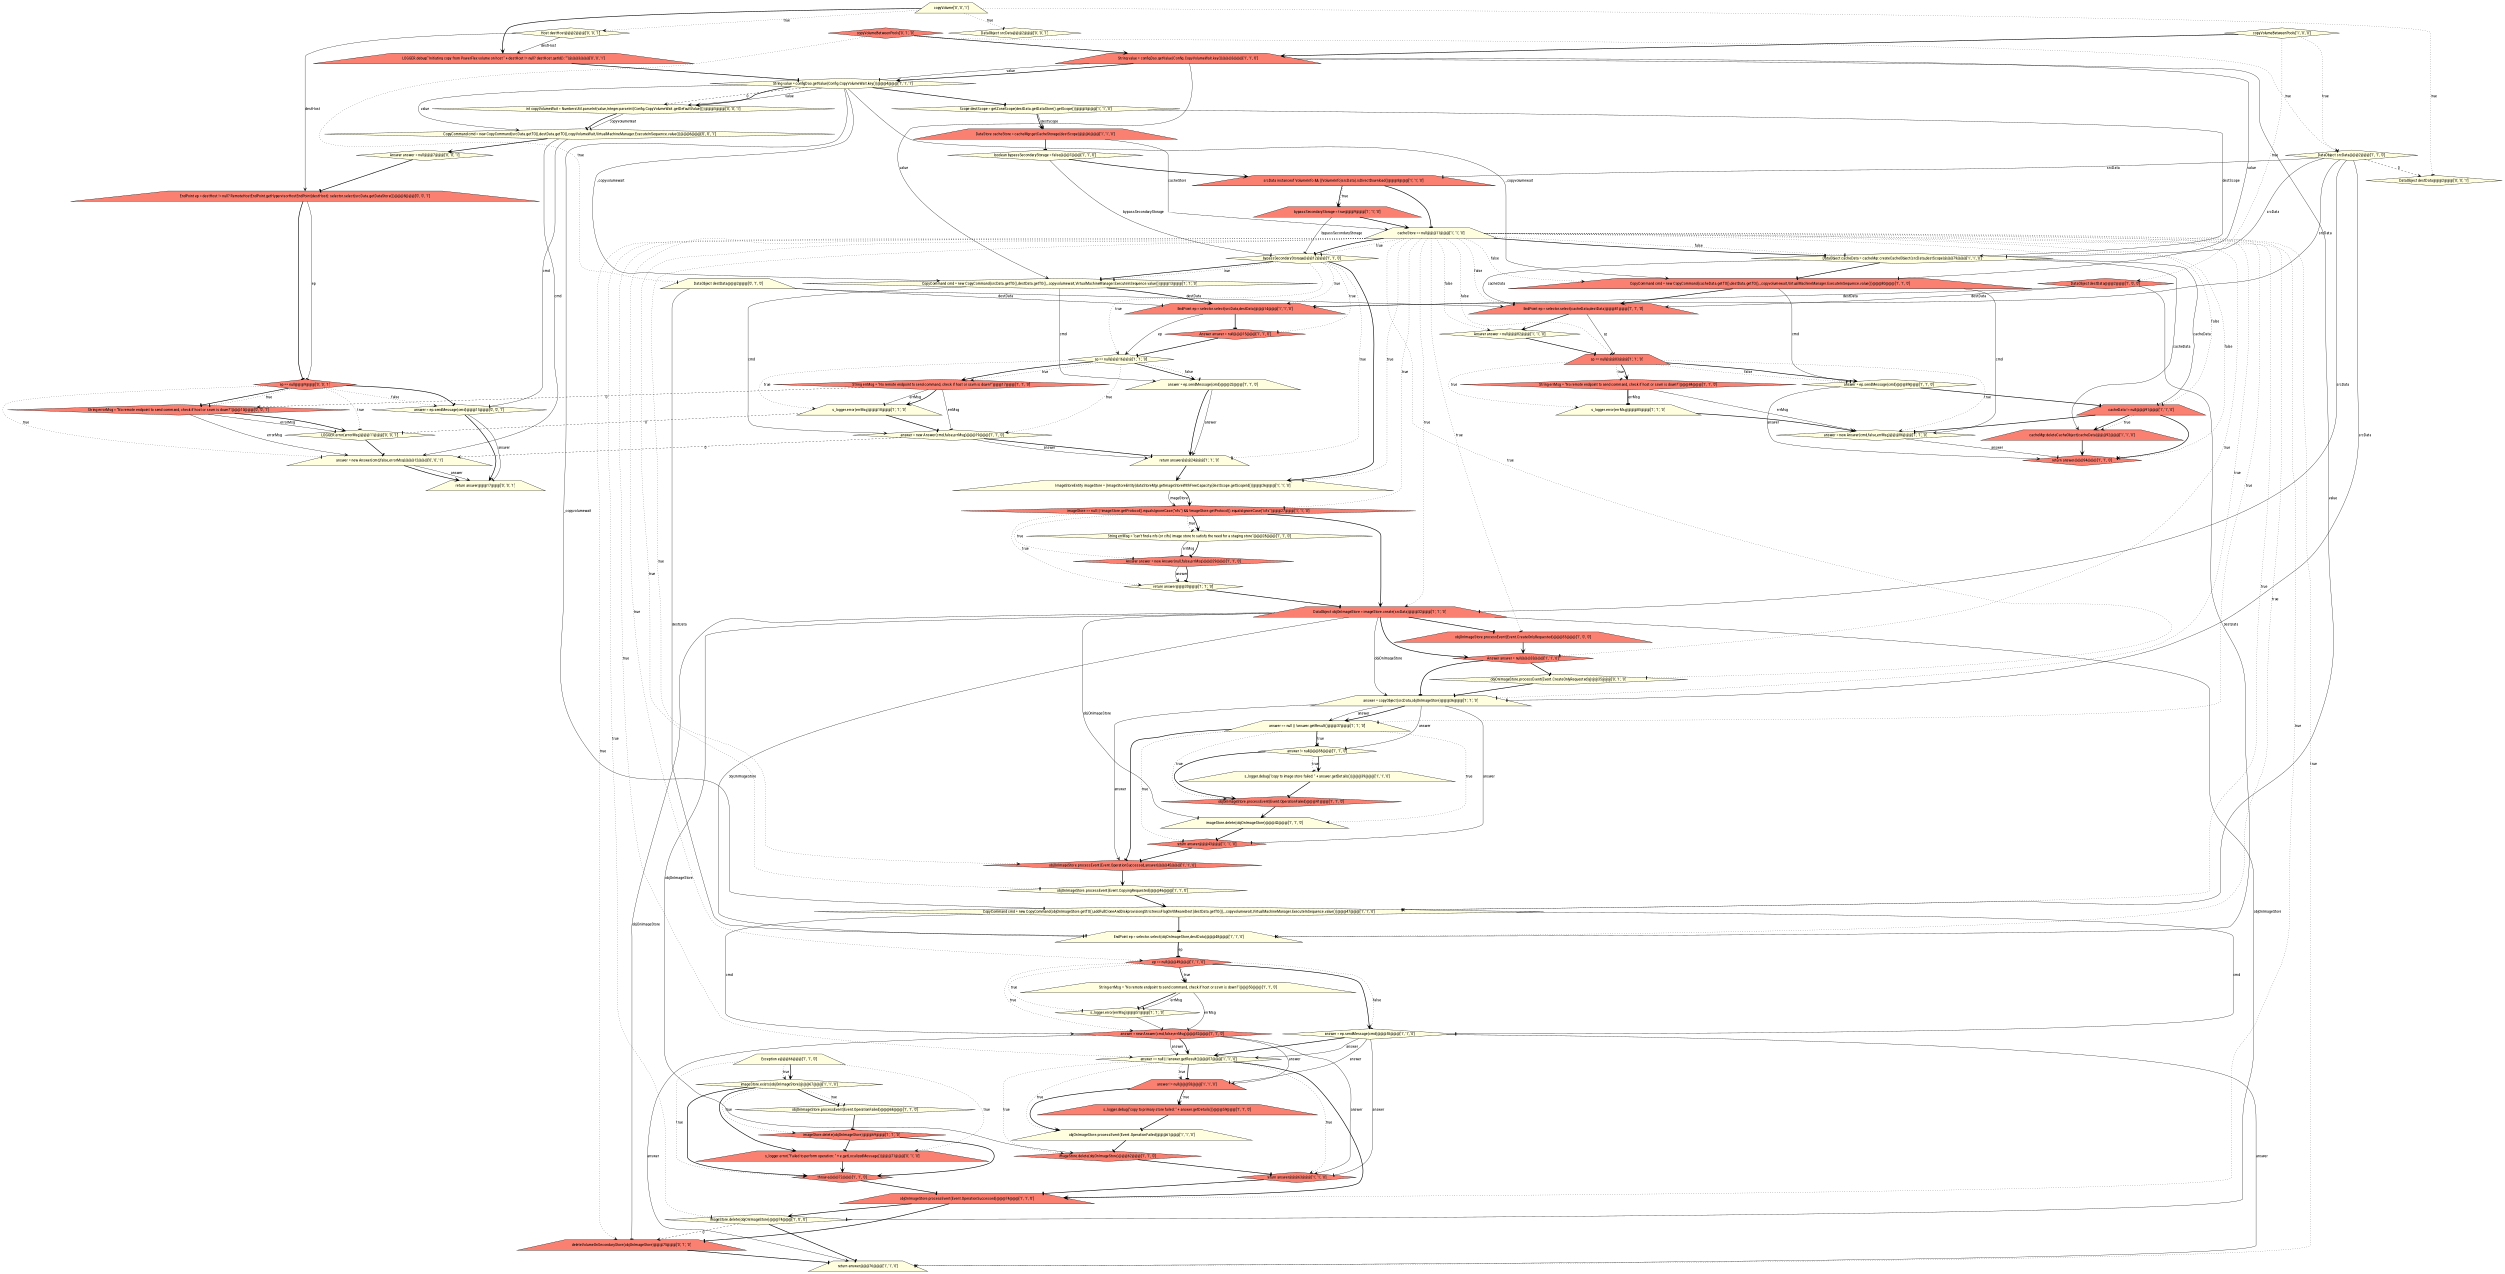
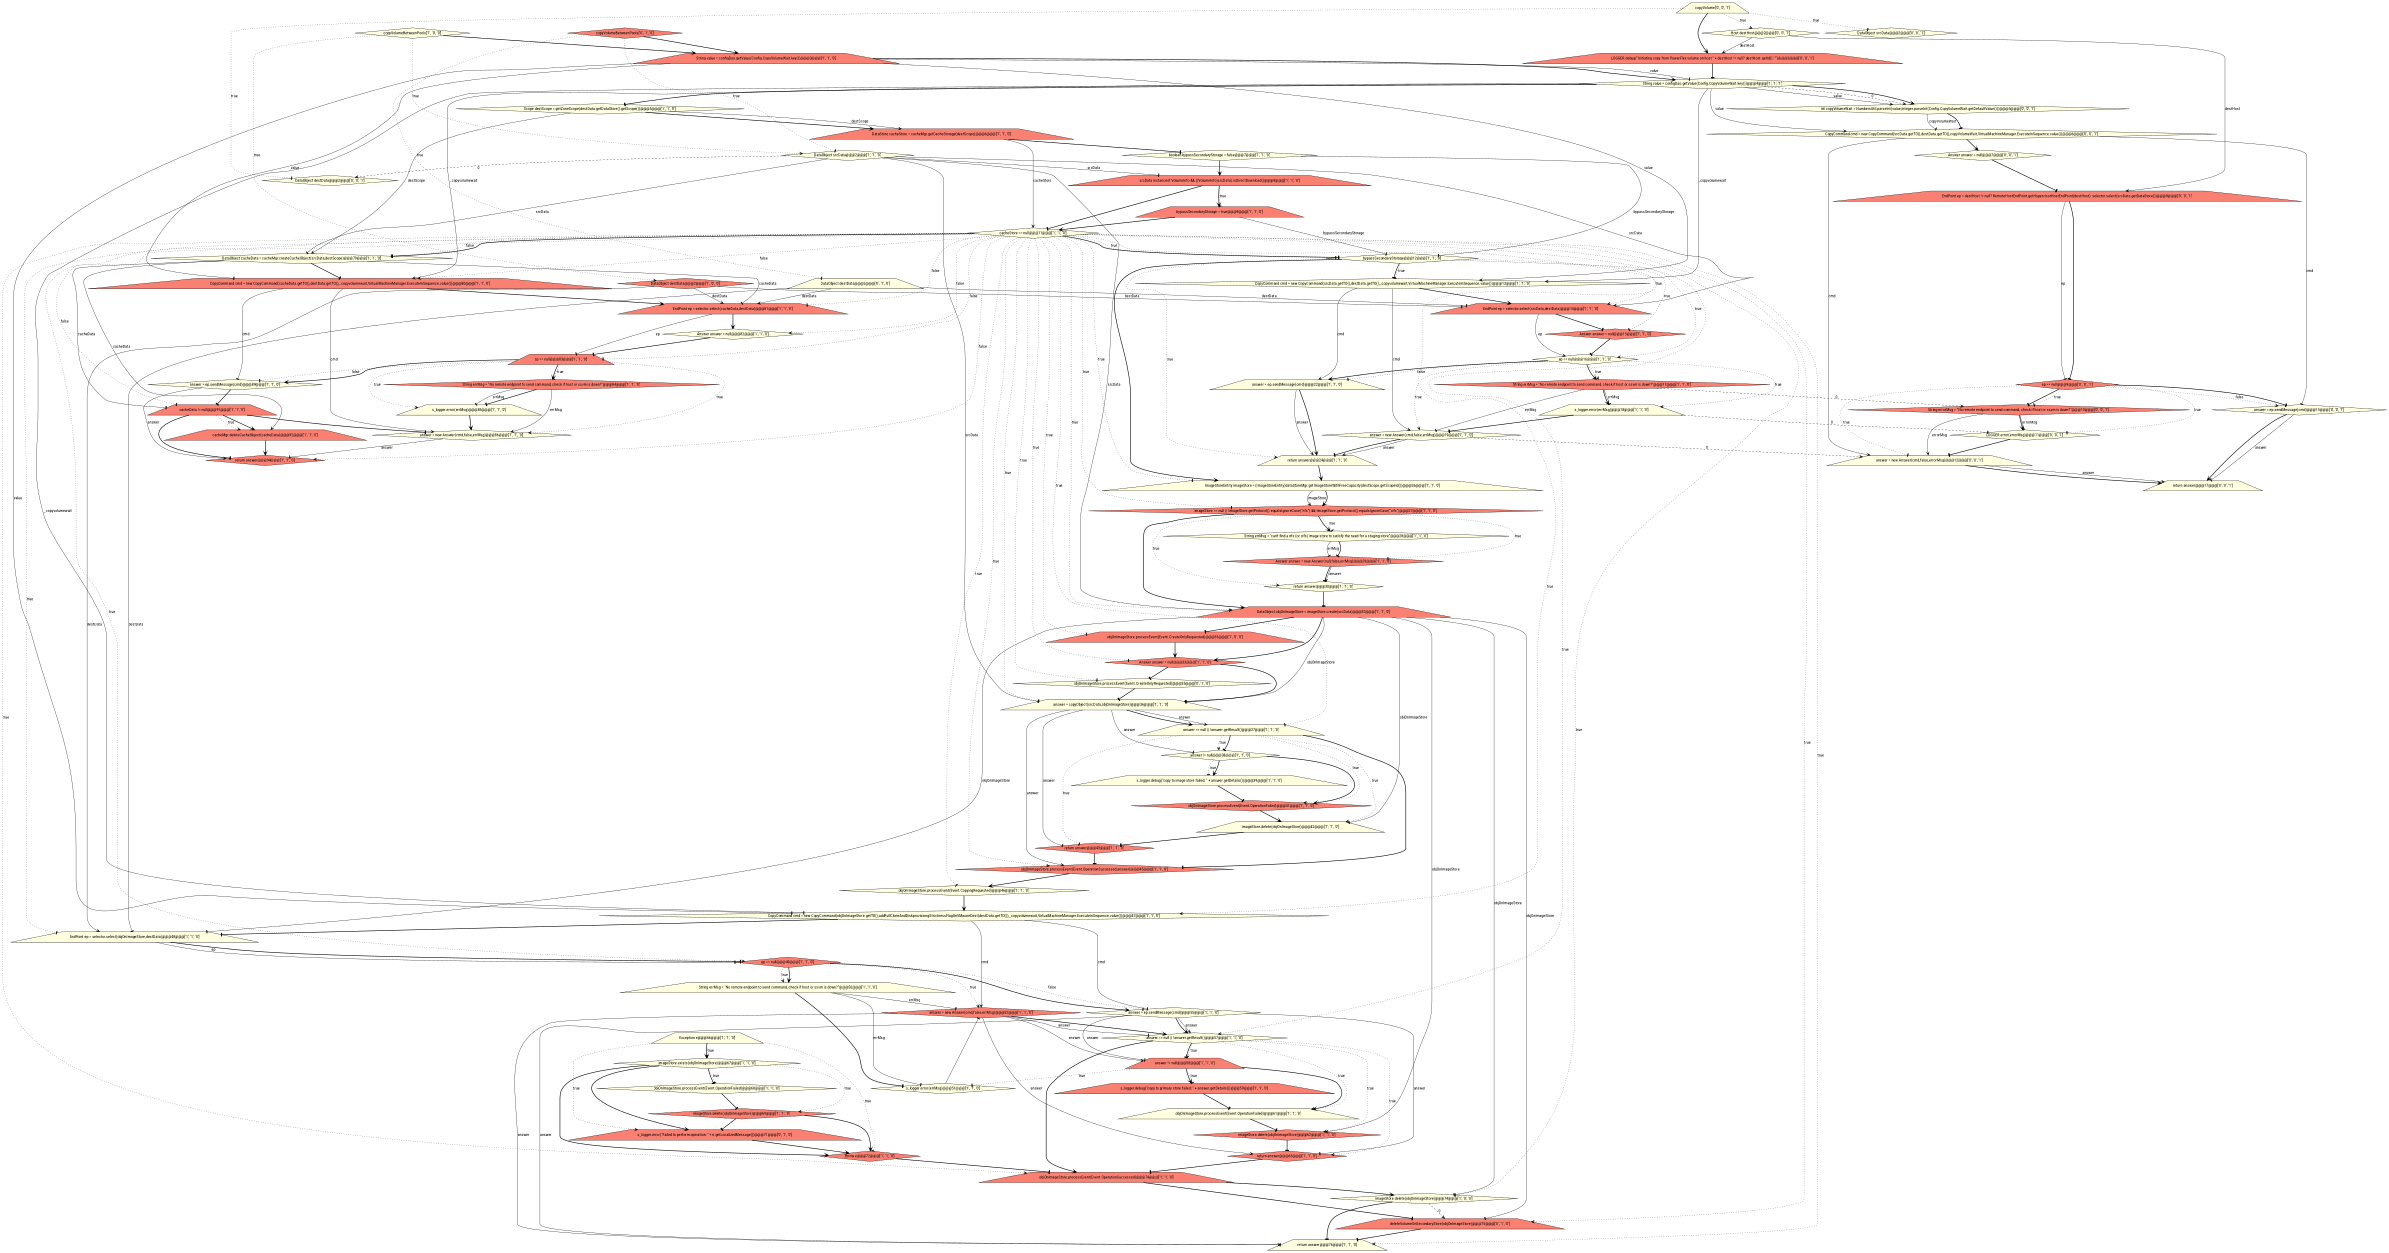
(1431, 233) -> (1033, 233)
(1359, 406) -> (1152, 290)
(1035, 975) -> (1055, 1077)
